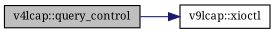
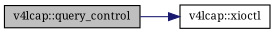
(225, 17) -> (225, 17)
